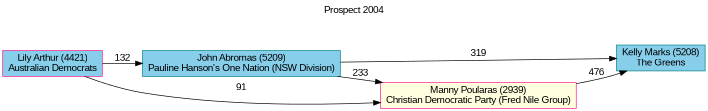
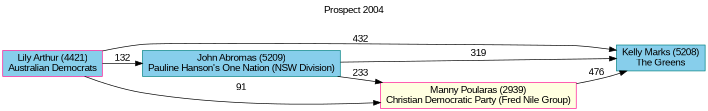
none -> (356, 44)
